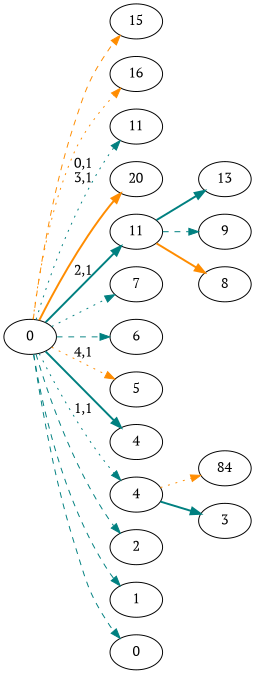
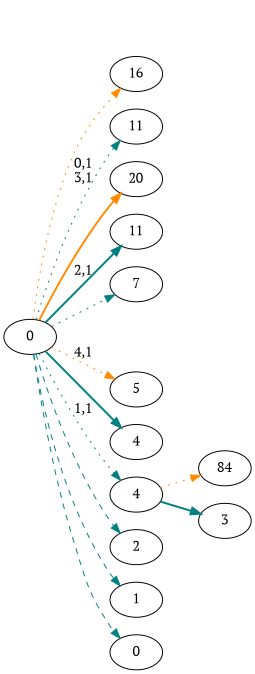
(136, 21) -> none
(225, 179) -> none
(225, 232) -> none
(225, 284) -> none
(136, 337) -> none
